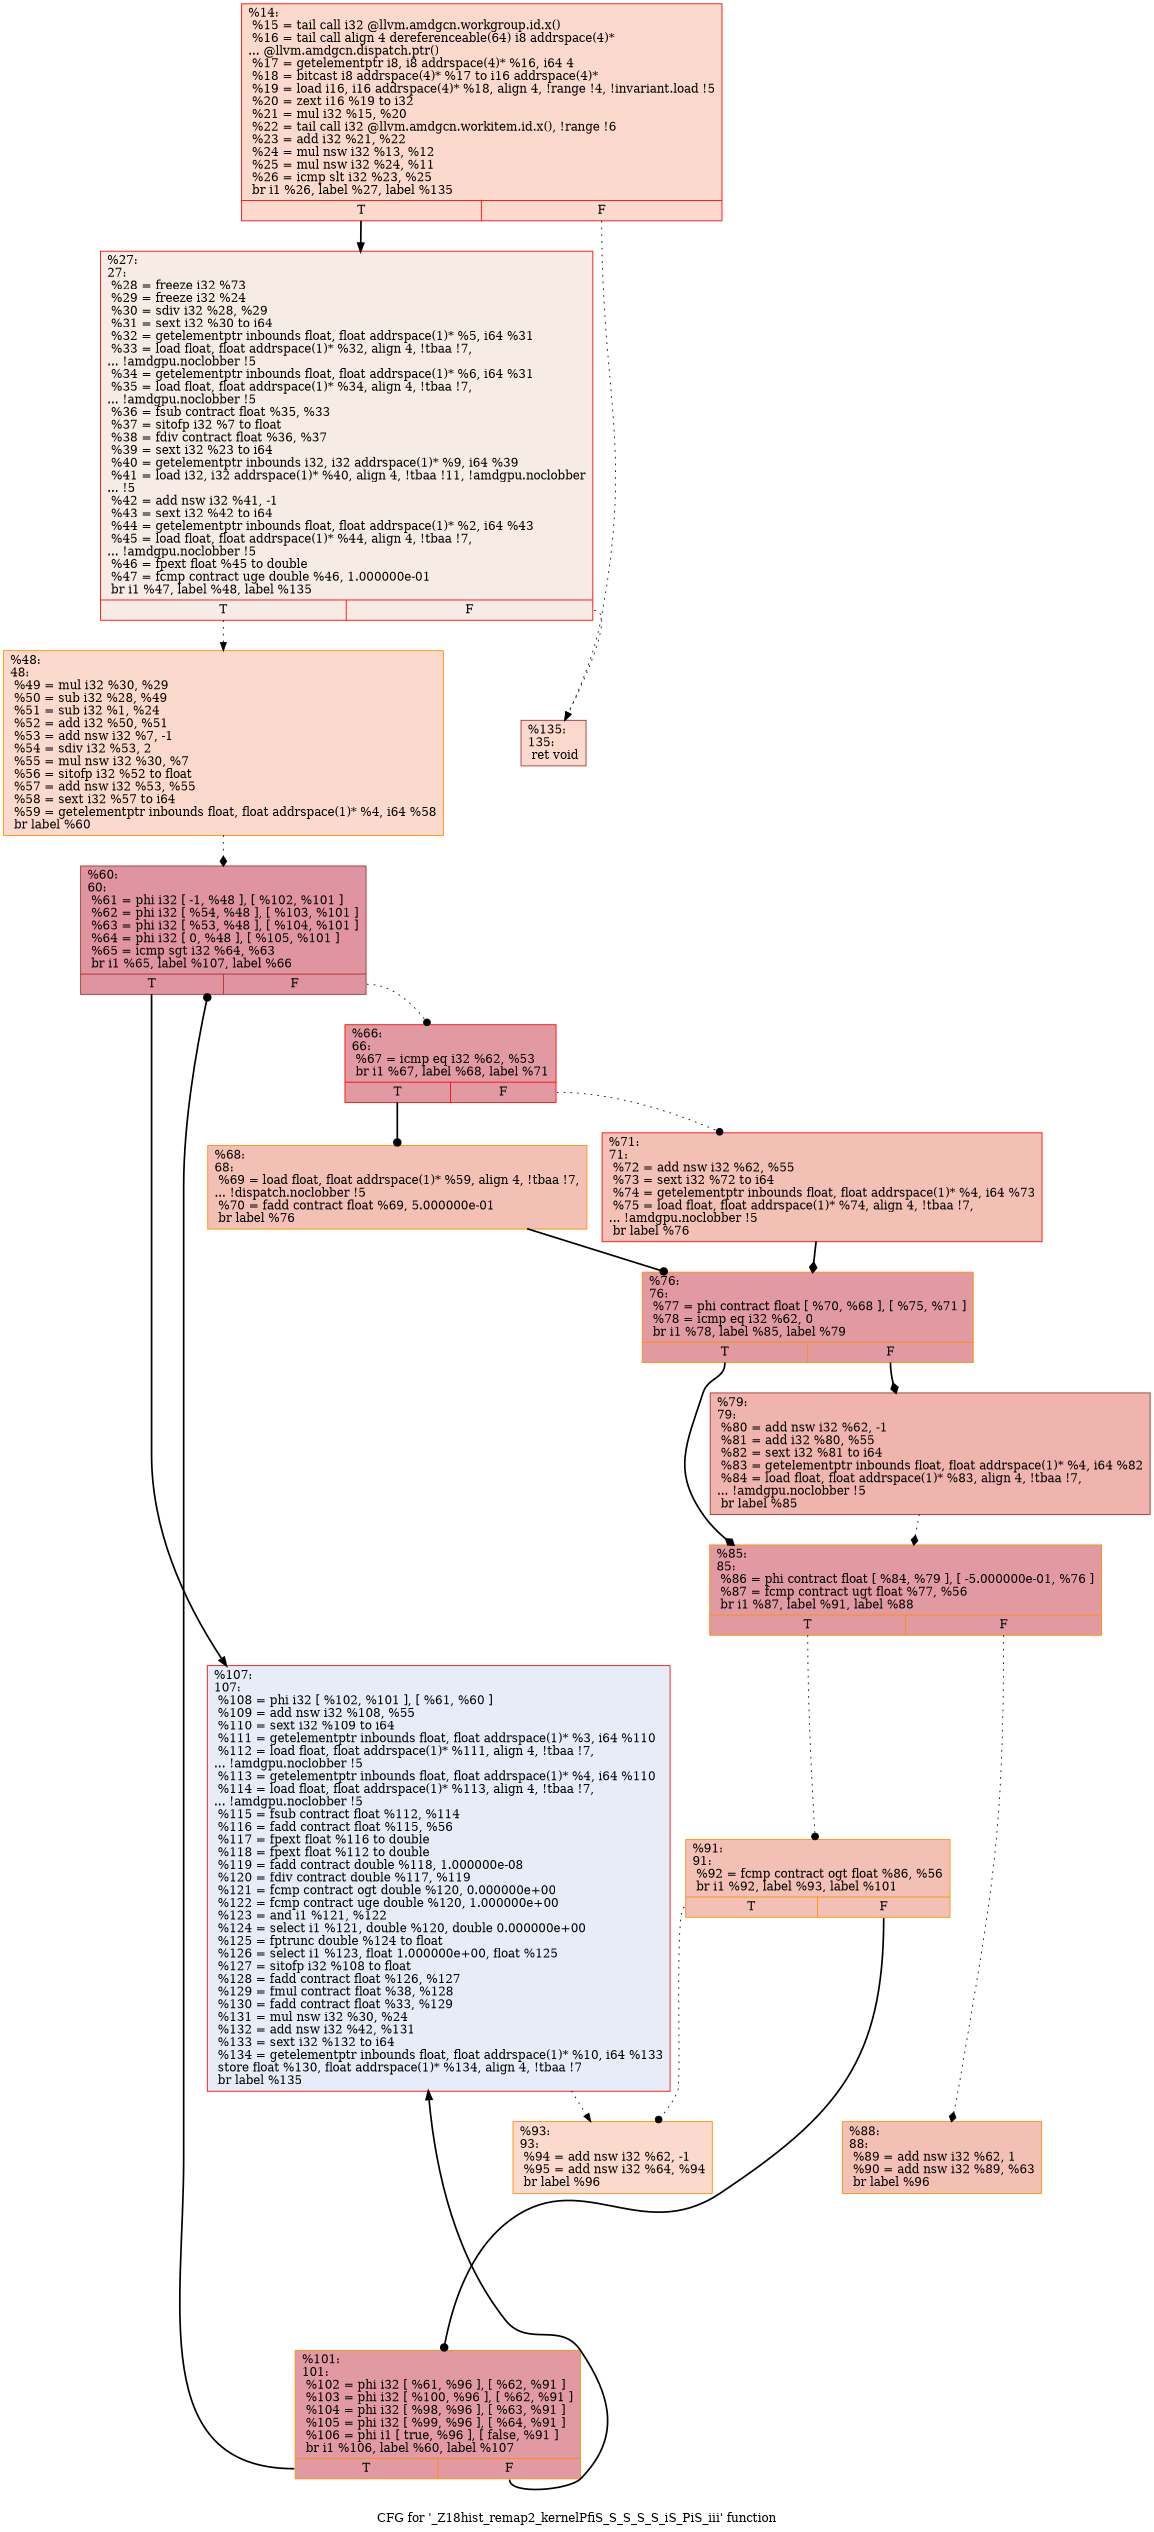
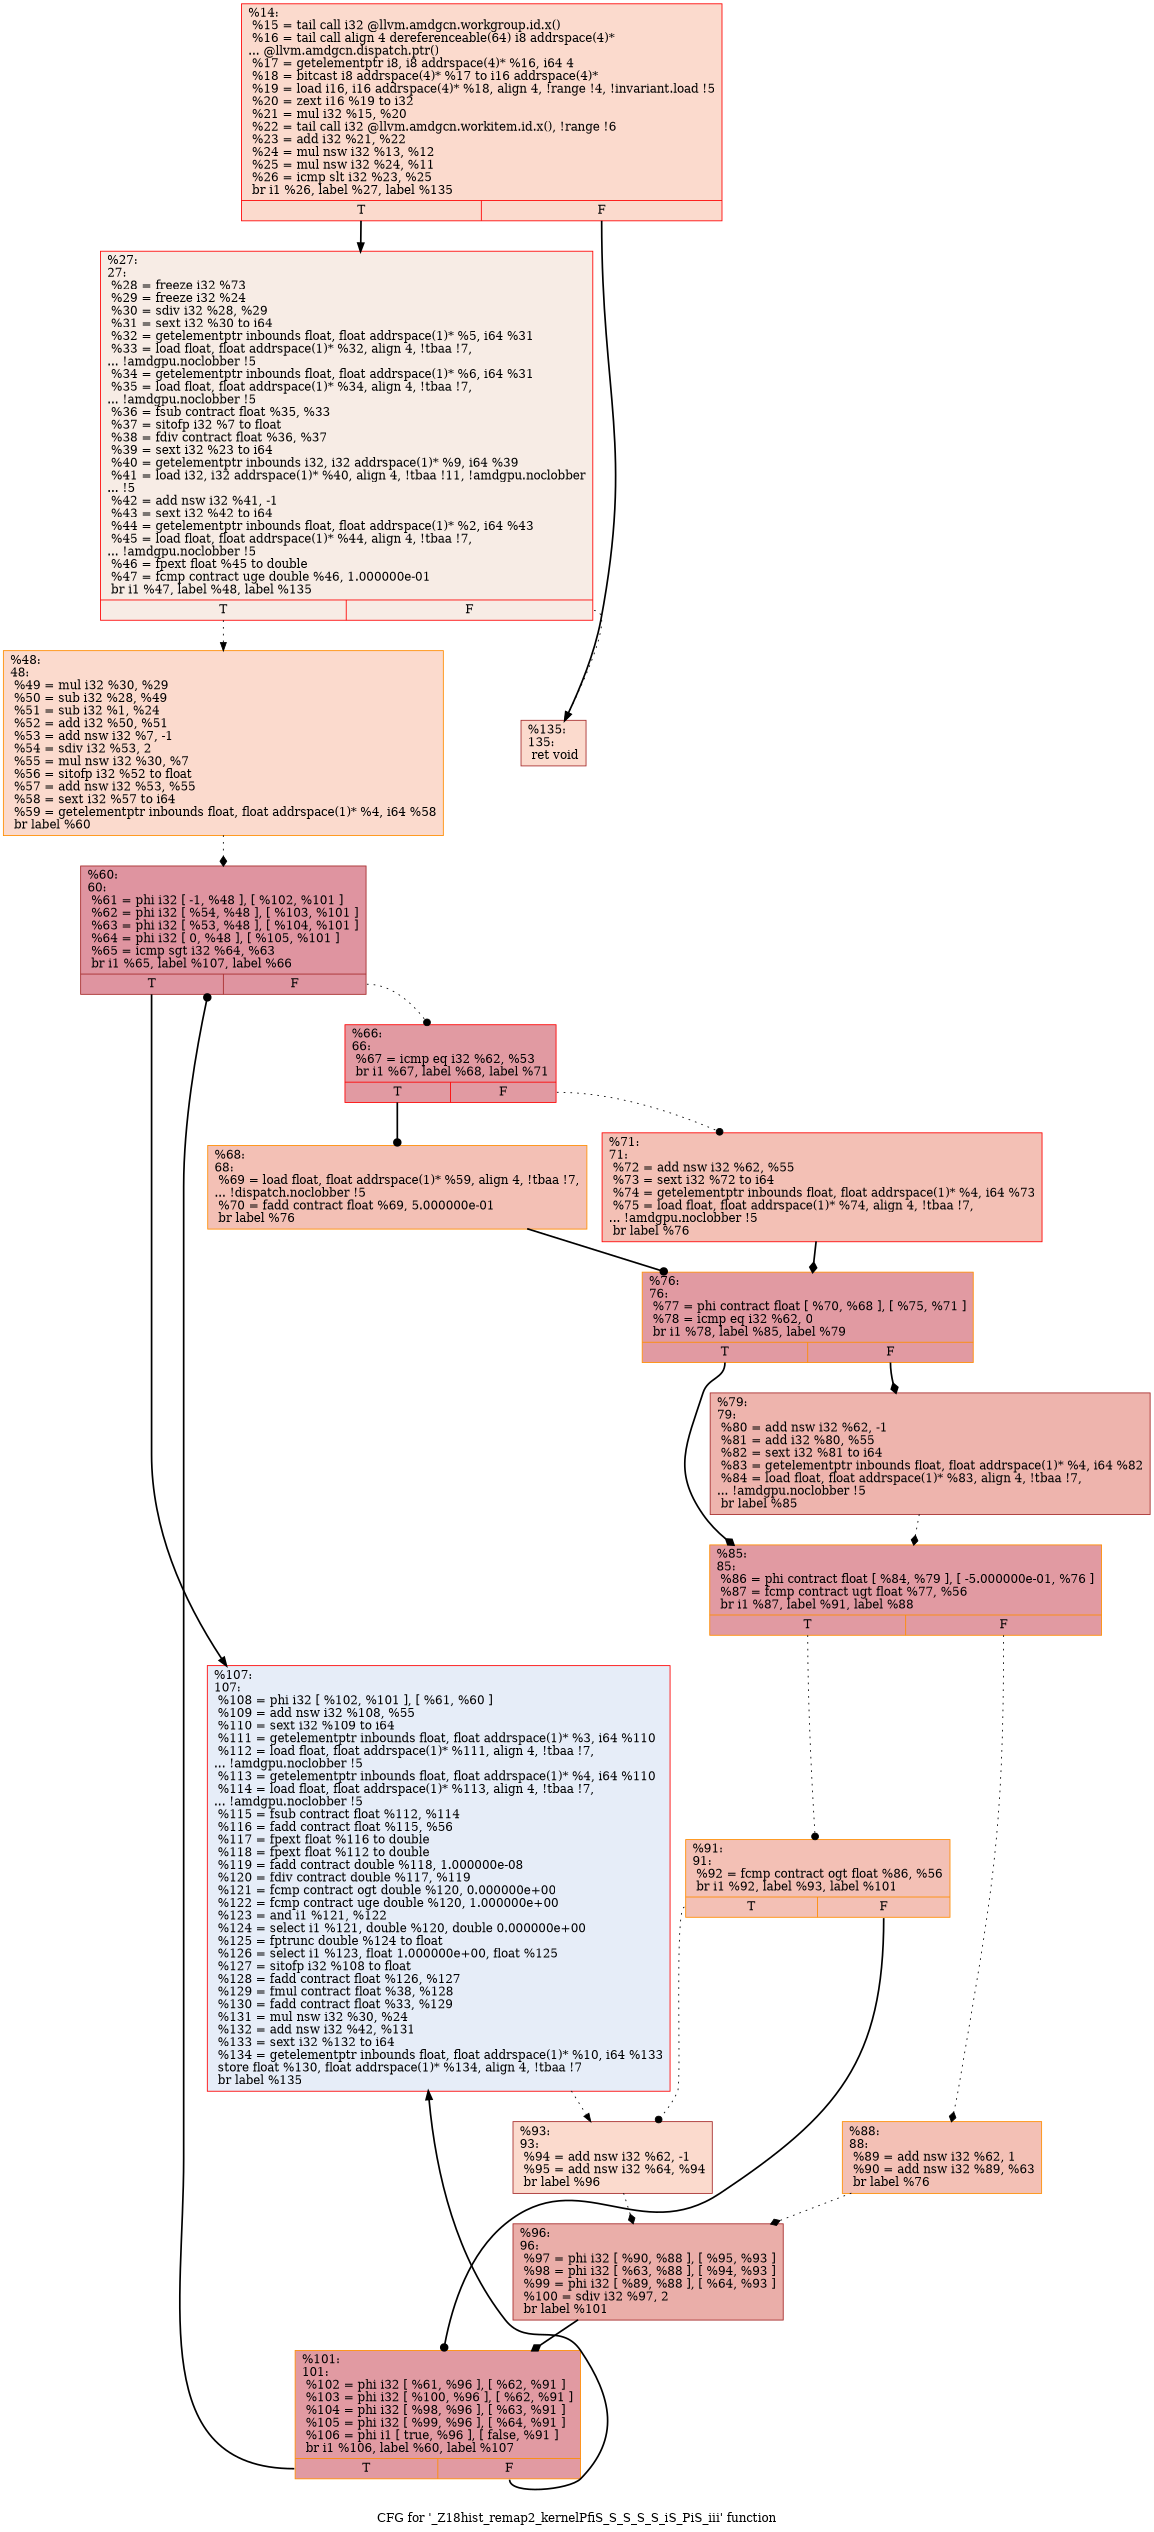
(615, 470) -> (615, 470)
(613, 2158) -> (613, 2158)
(890, 2182) -> (890, 2182)
none -> (648, 2272)
